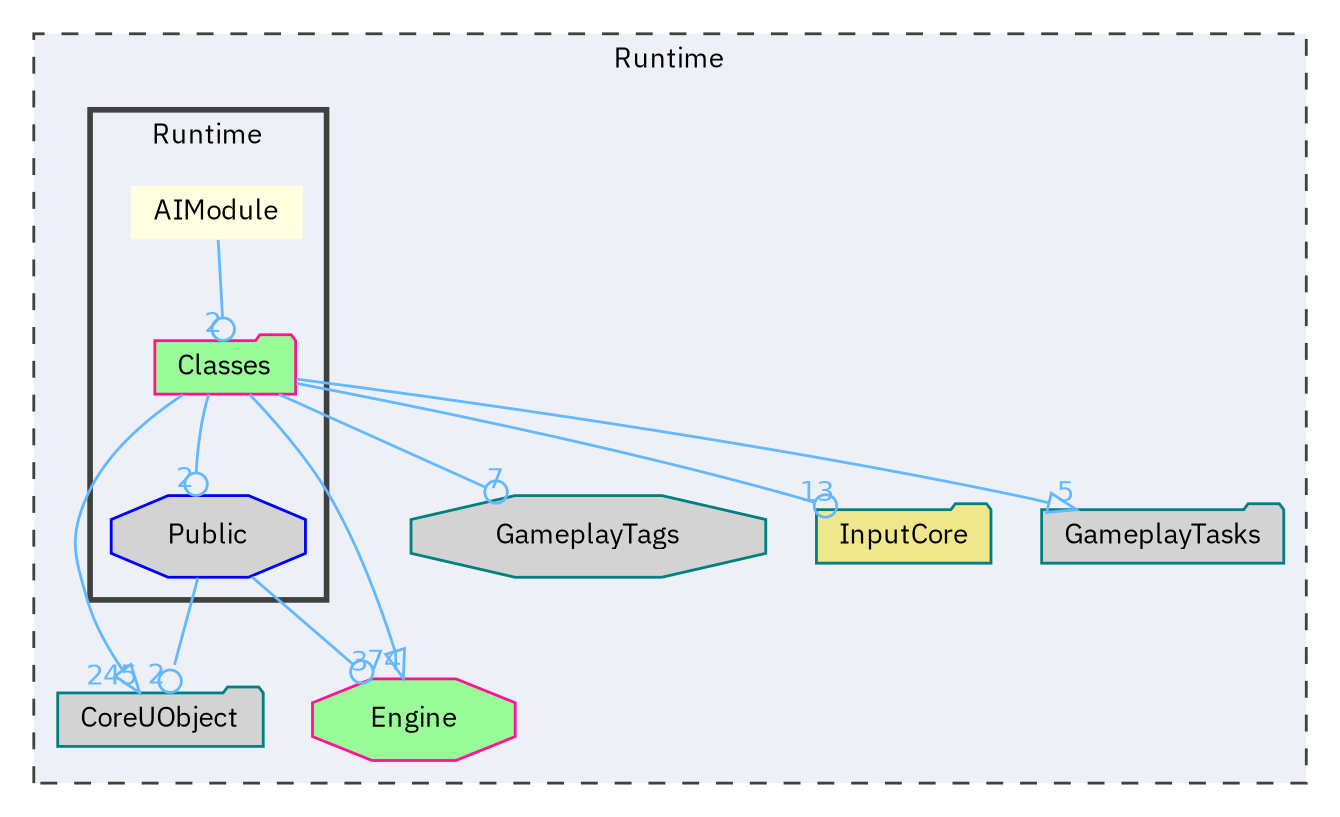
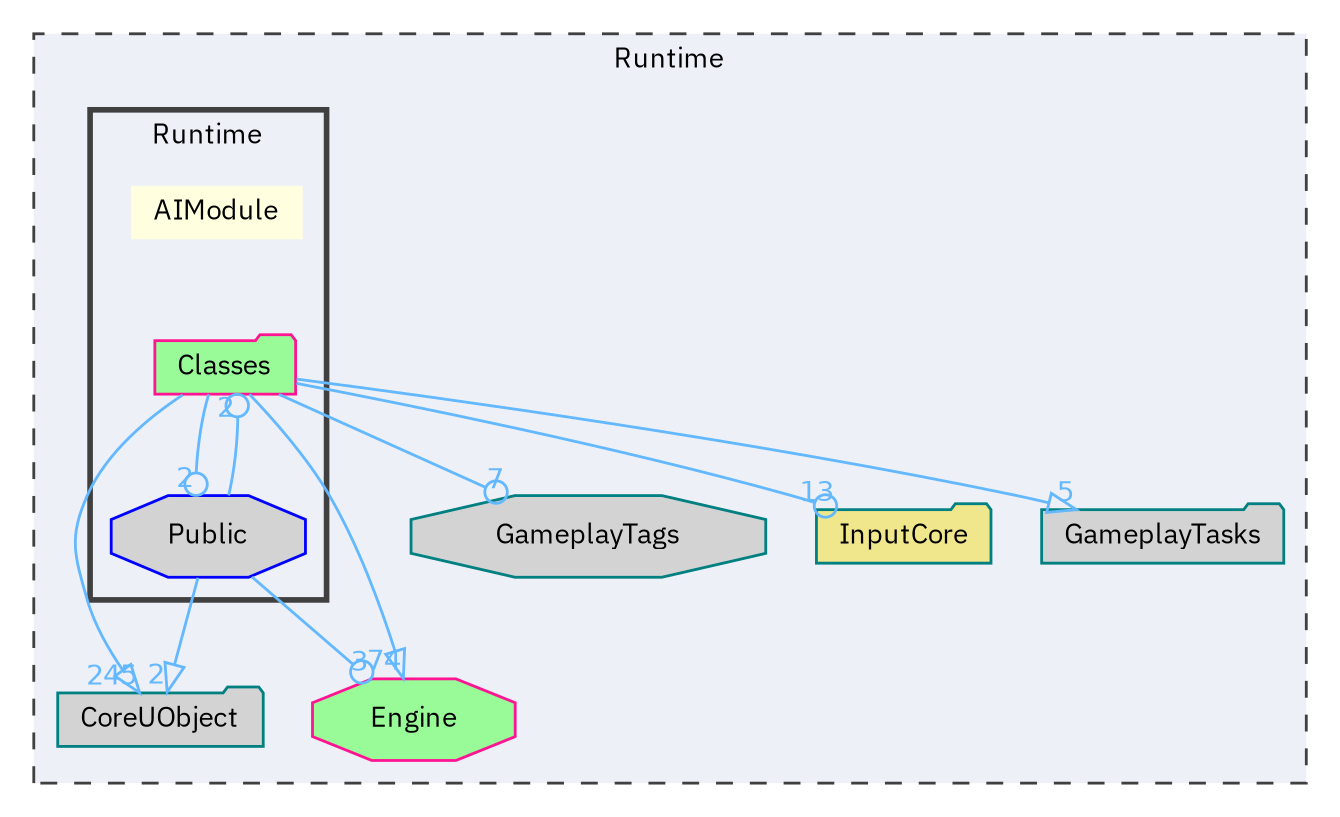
(220, 279) -> (235, 456)
(186, 621) -> (186, 621)
